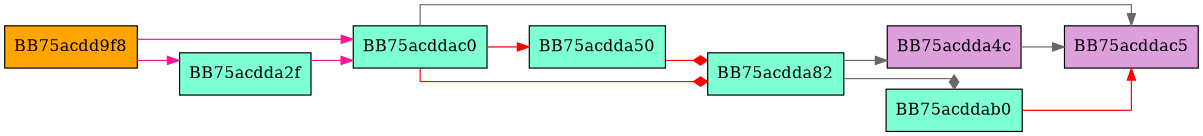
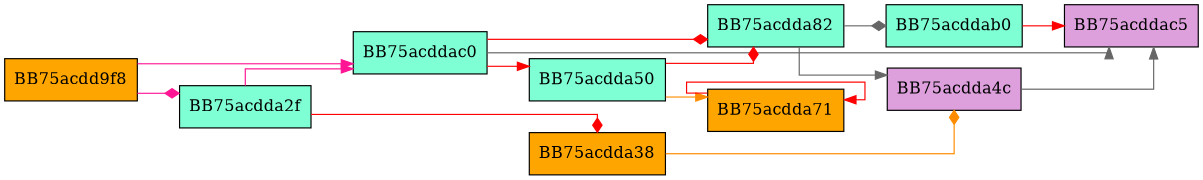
(152, 60) -> (151, 93)
none -> (776, 110)
none -> (597, 154)
